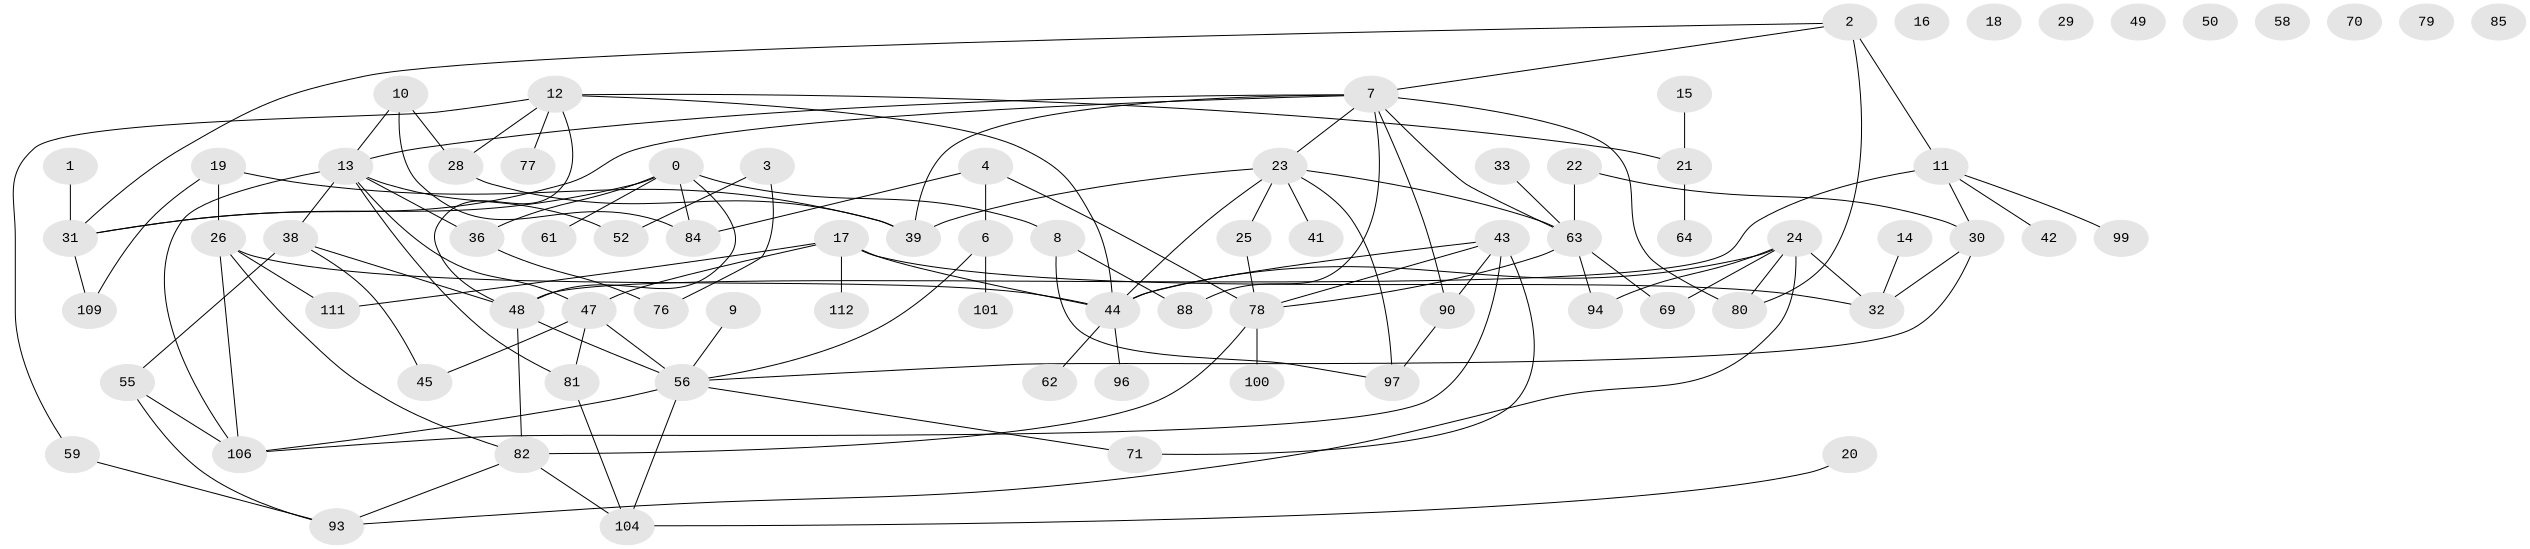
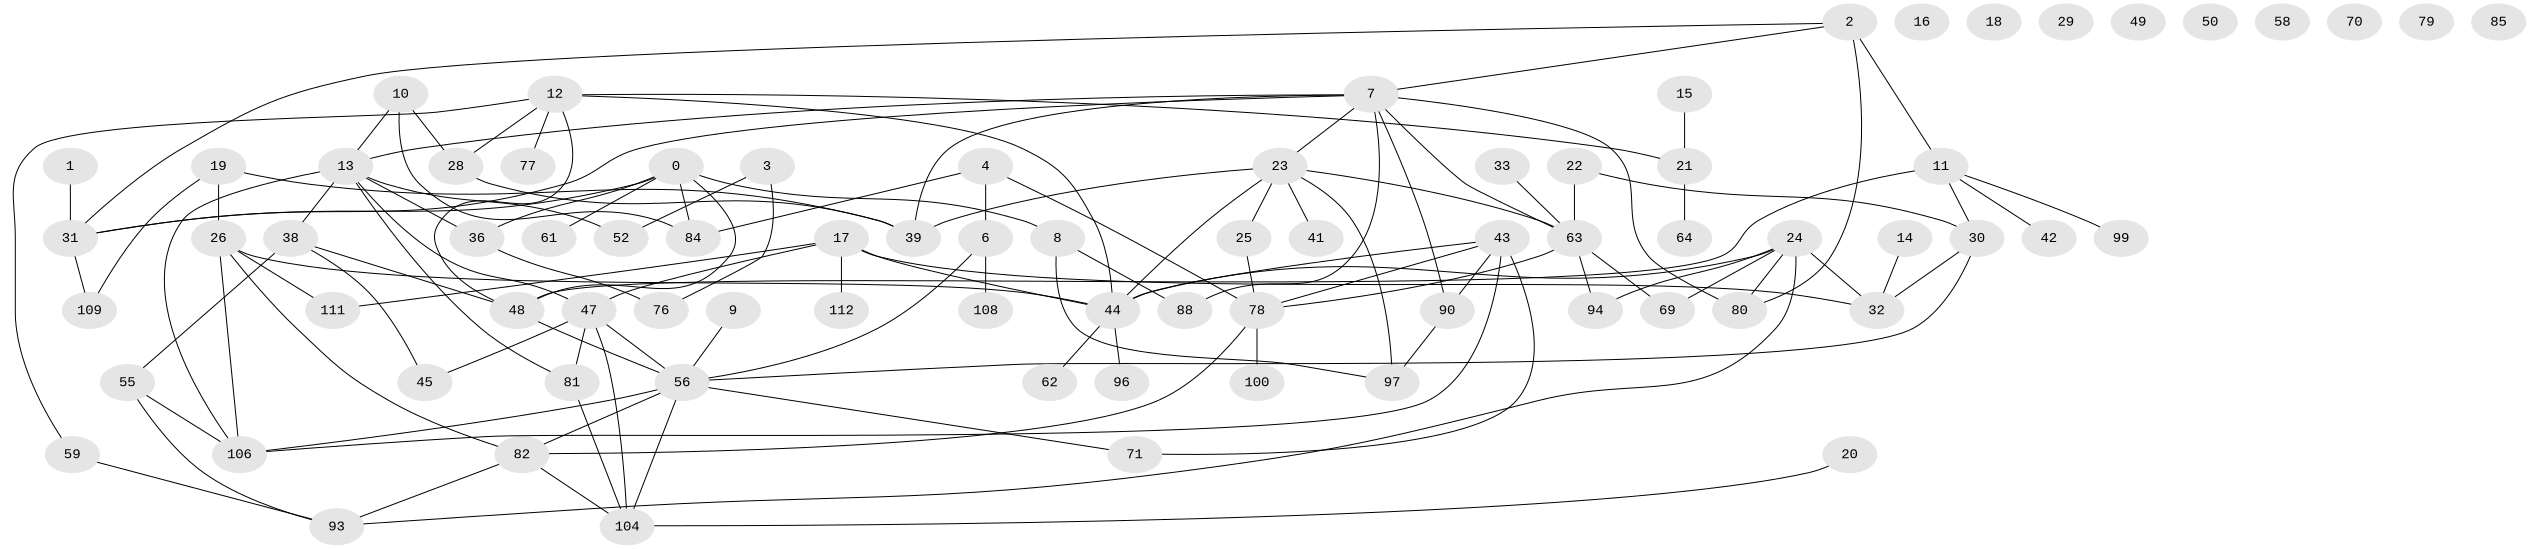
(986, 310) -> (986, 310)
(519, 383) -> (602, 419)
none -> (618, 422)
